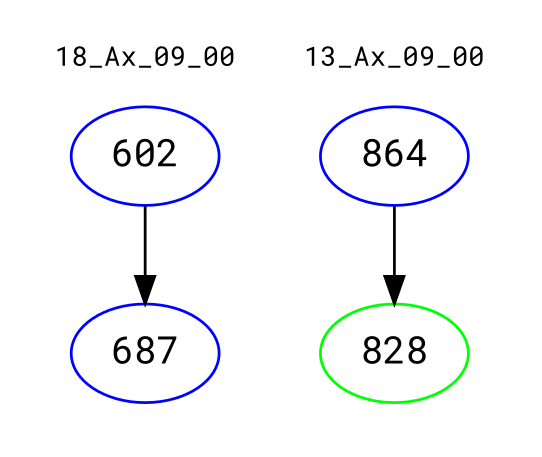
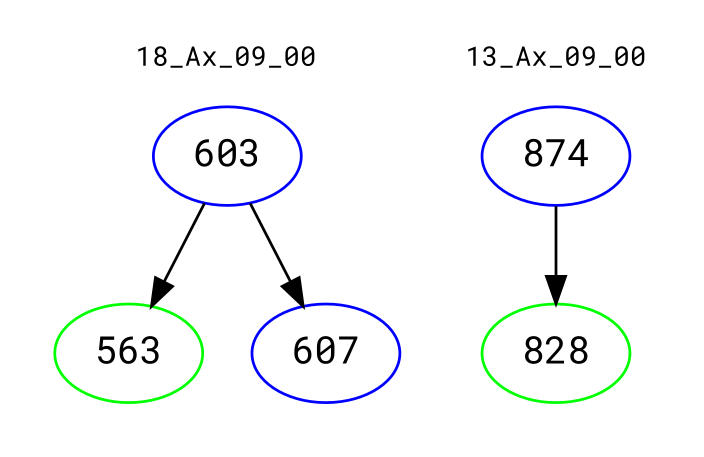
(145, 156) -> (227, 156)
(394, 156) -> (556, 156)
none -> (129, 353)
(145, 353) -> (326, 353)
